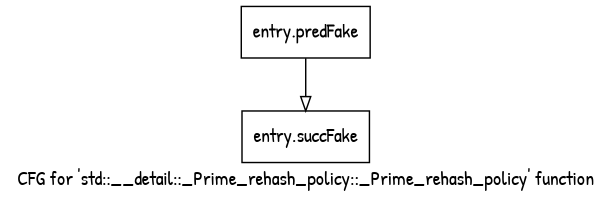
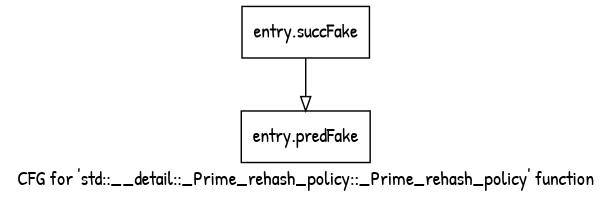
(306, 77) -> (306, 77)
